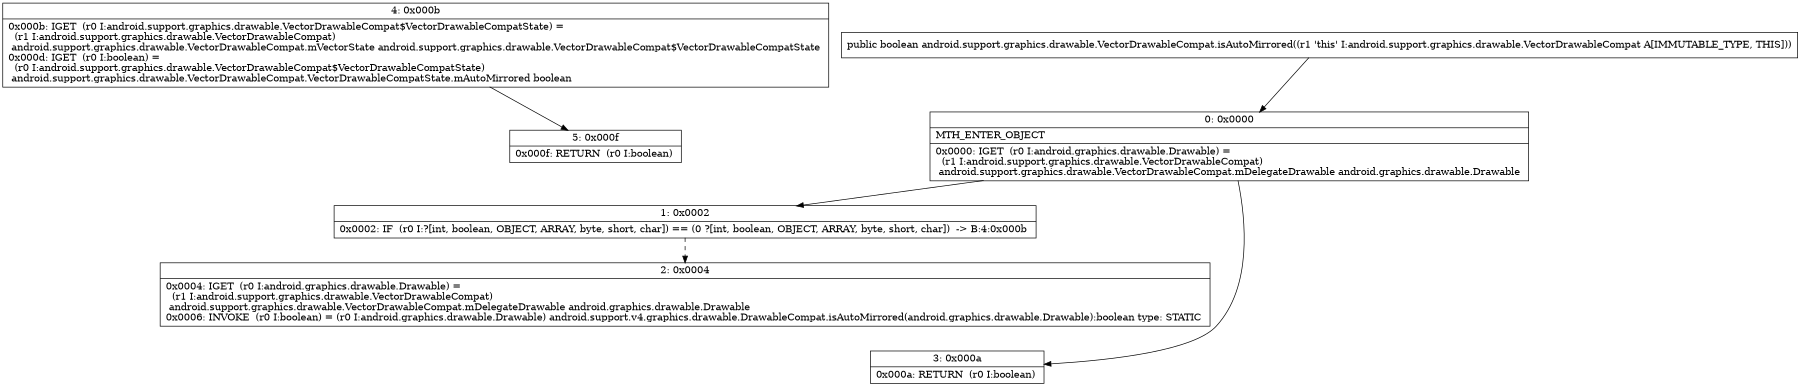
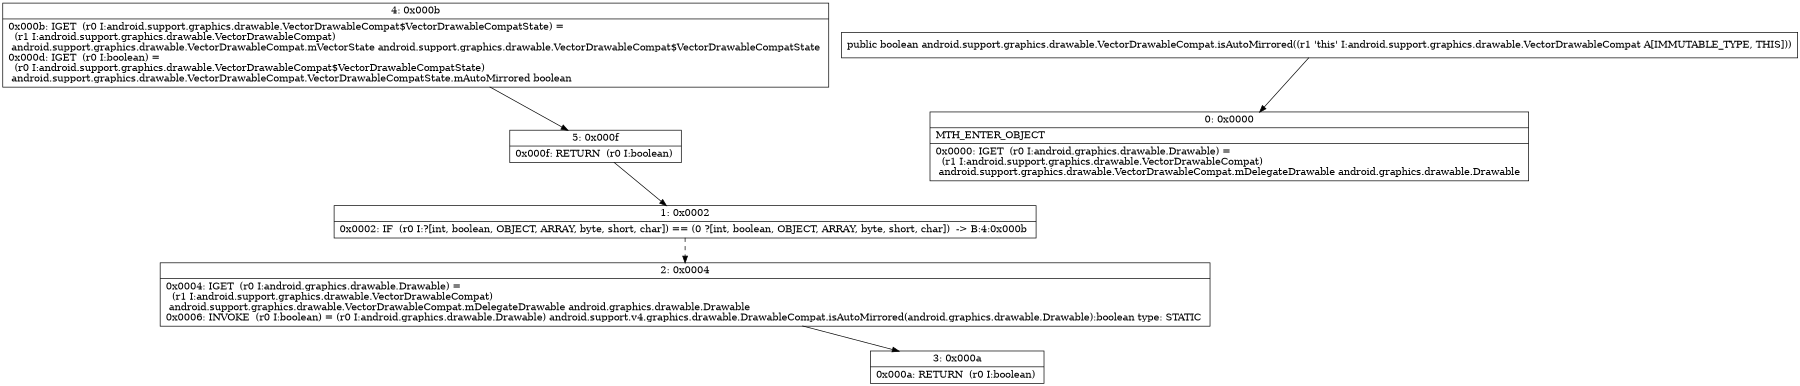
(894, 193) -> (637, 182)
(1209, 332) -> (847, 338)
